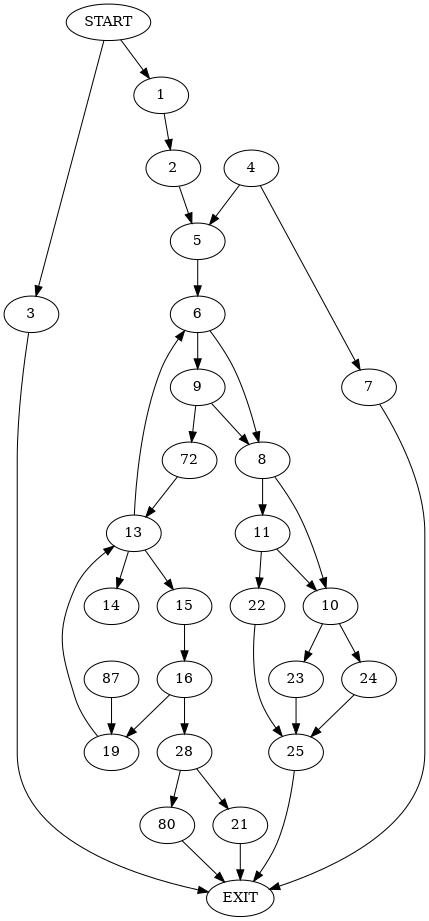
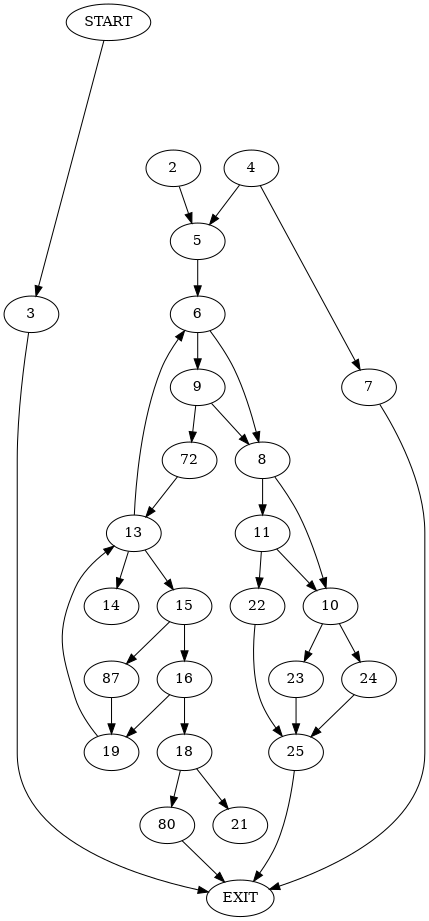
(161, 95) -> none
none -> (152, 639)
(185, 752) -> (185, 752)
(240, 857) -> none
